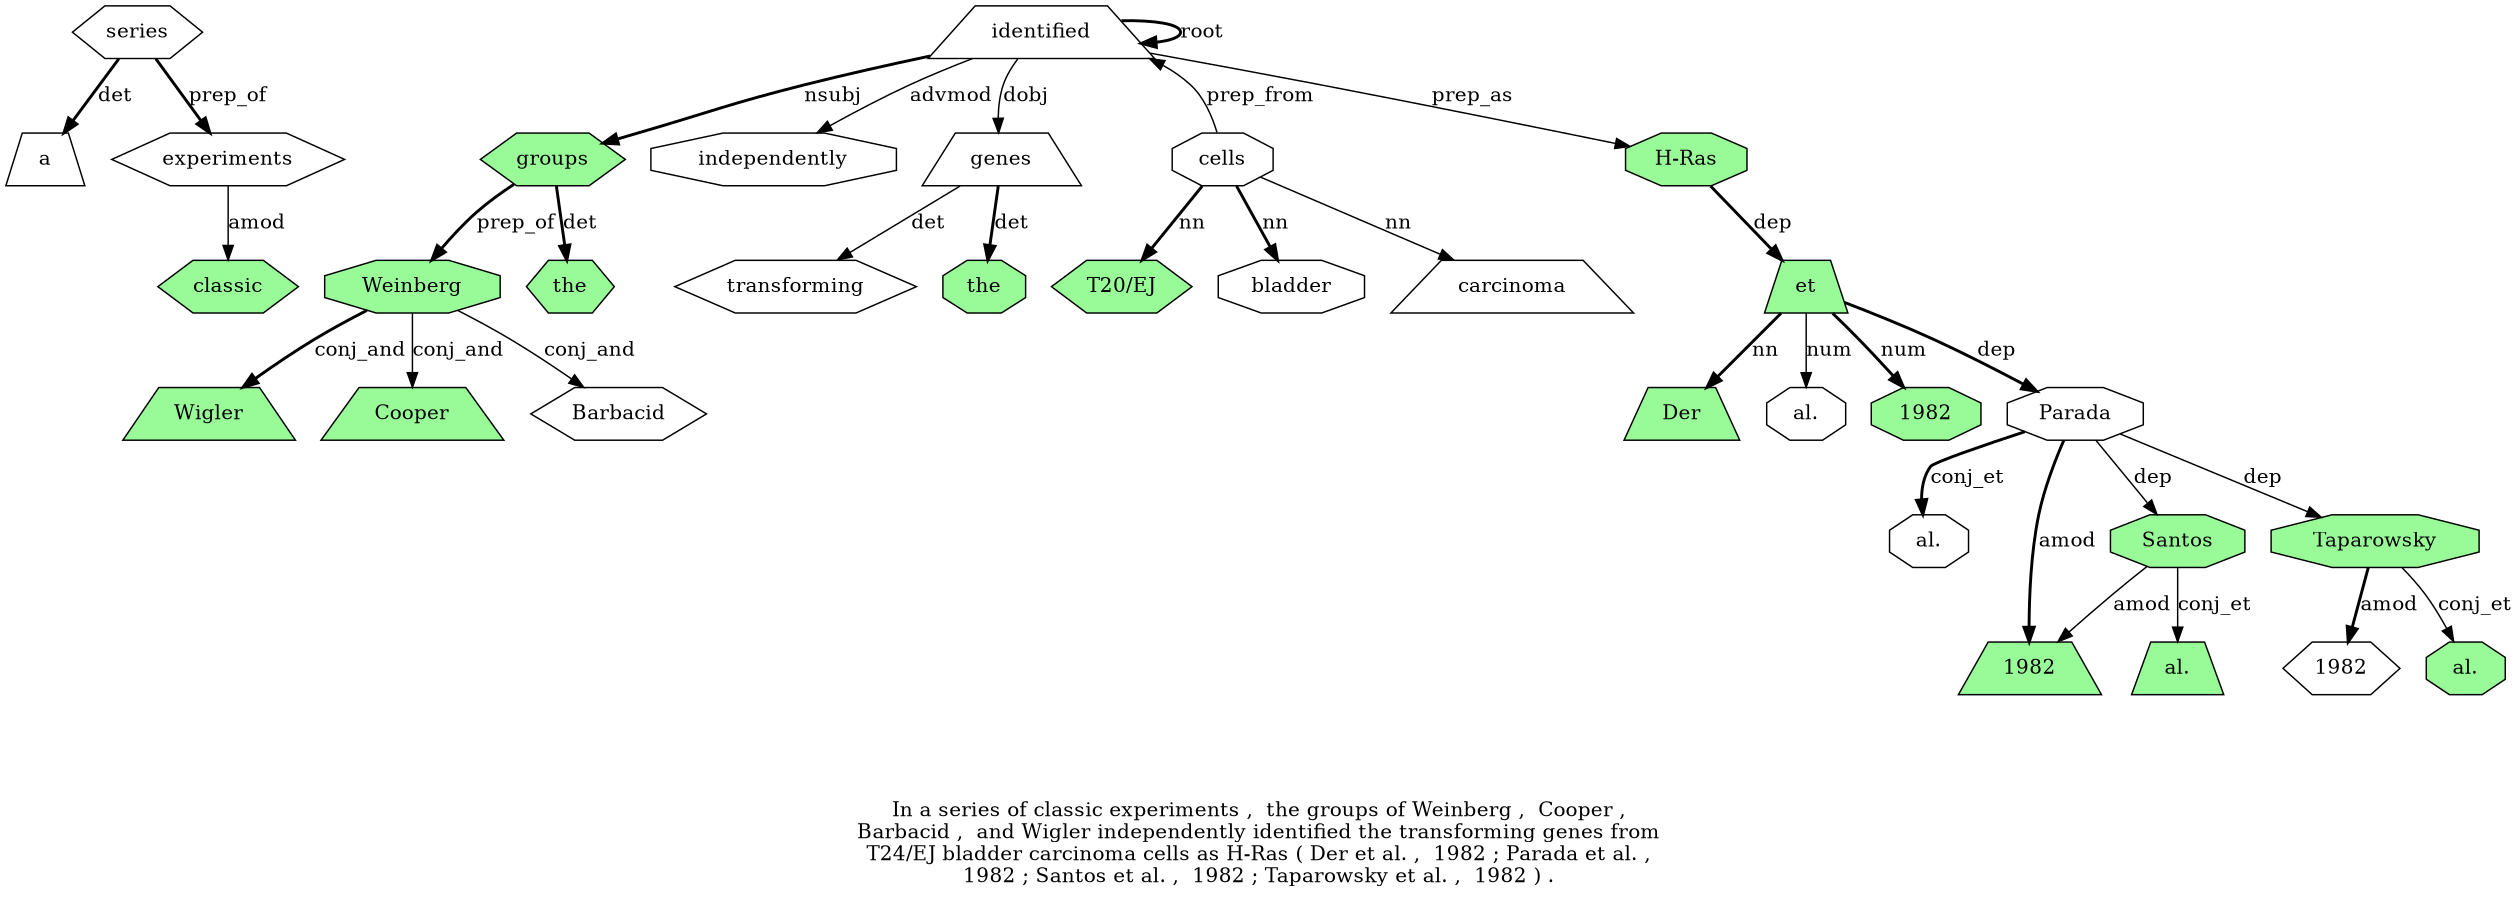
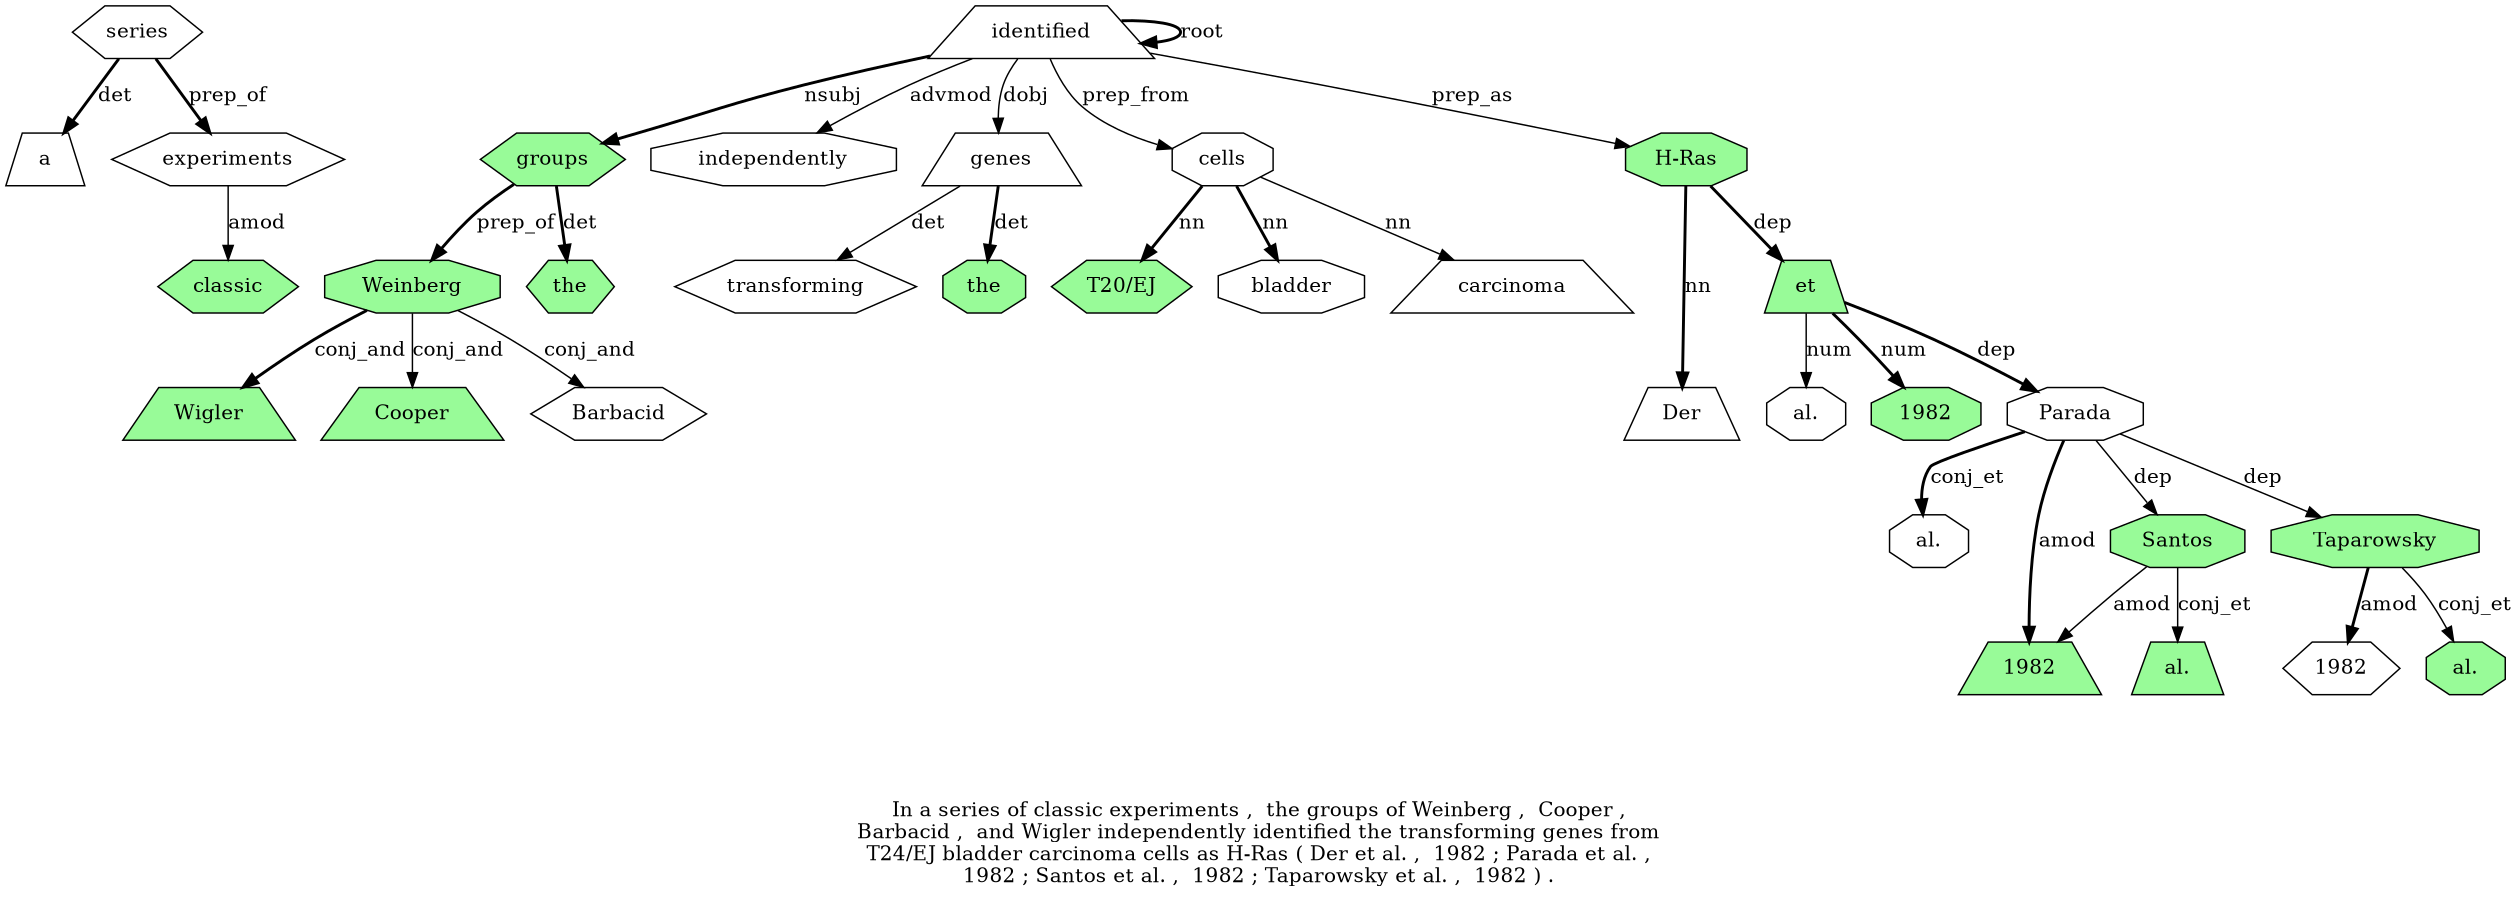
(1198, 93) -> (1093, 115)
(1749, 345) -> (1684, 279)
(1682, 414) -> (1682, 414)
